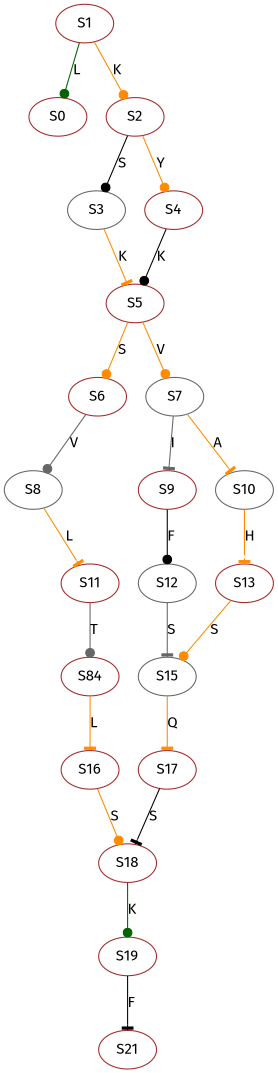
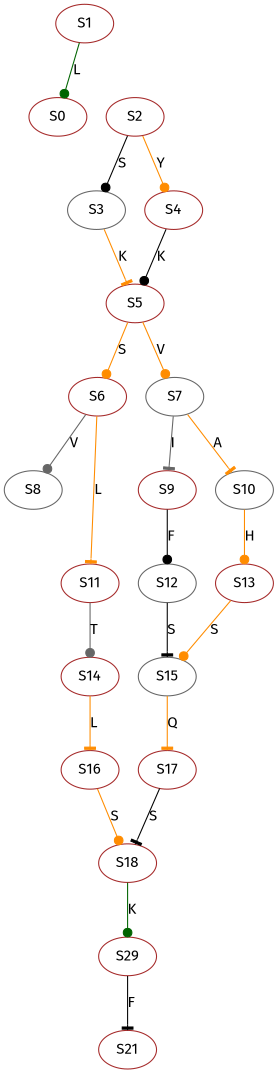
(108, 67) -> none
(244, 532) -> (244, 532)
(60, 534) -> (94, 487)
(167, 627) -> (167, 627)
(90, 677) -> (90, 677)
(128, 956) -> (128, 956)
